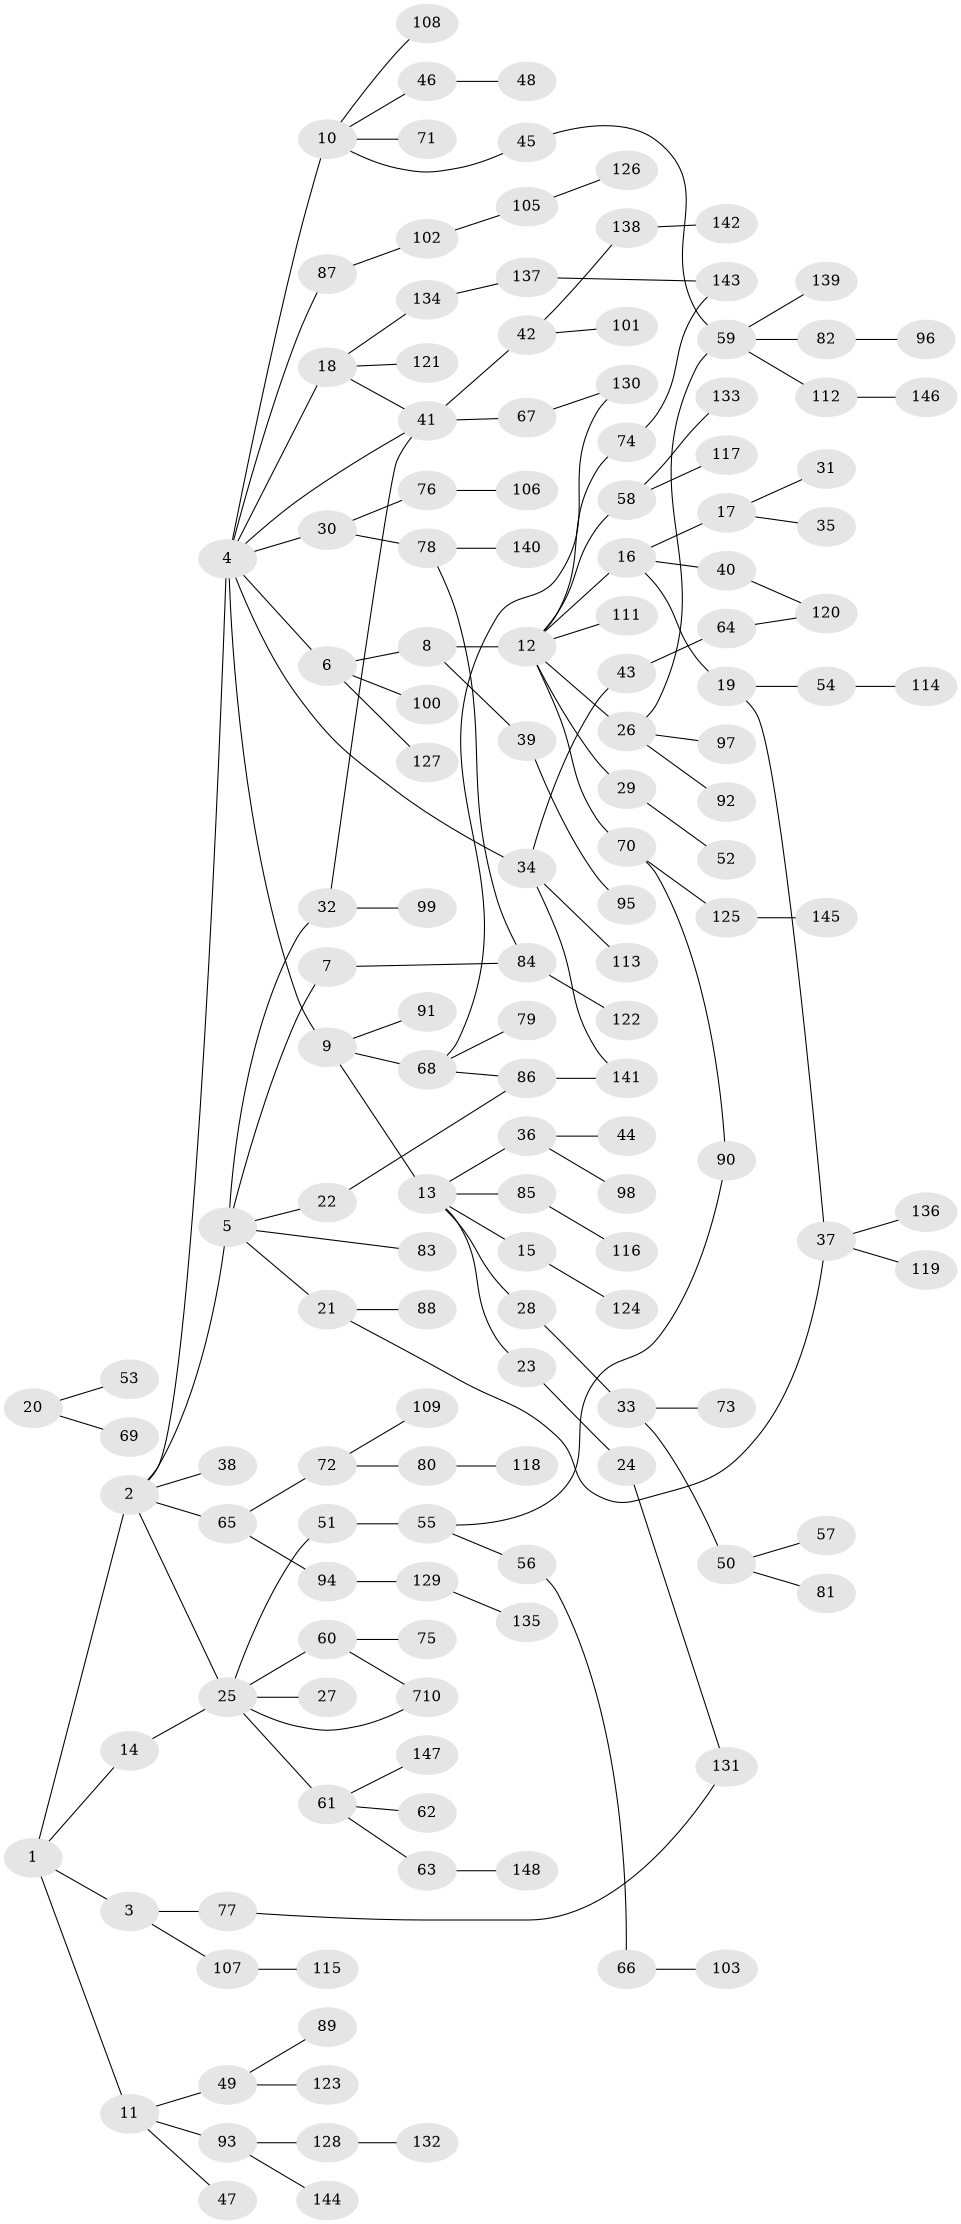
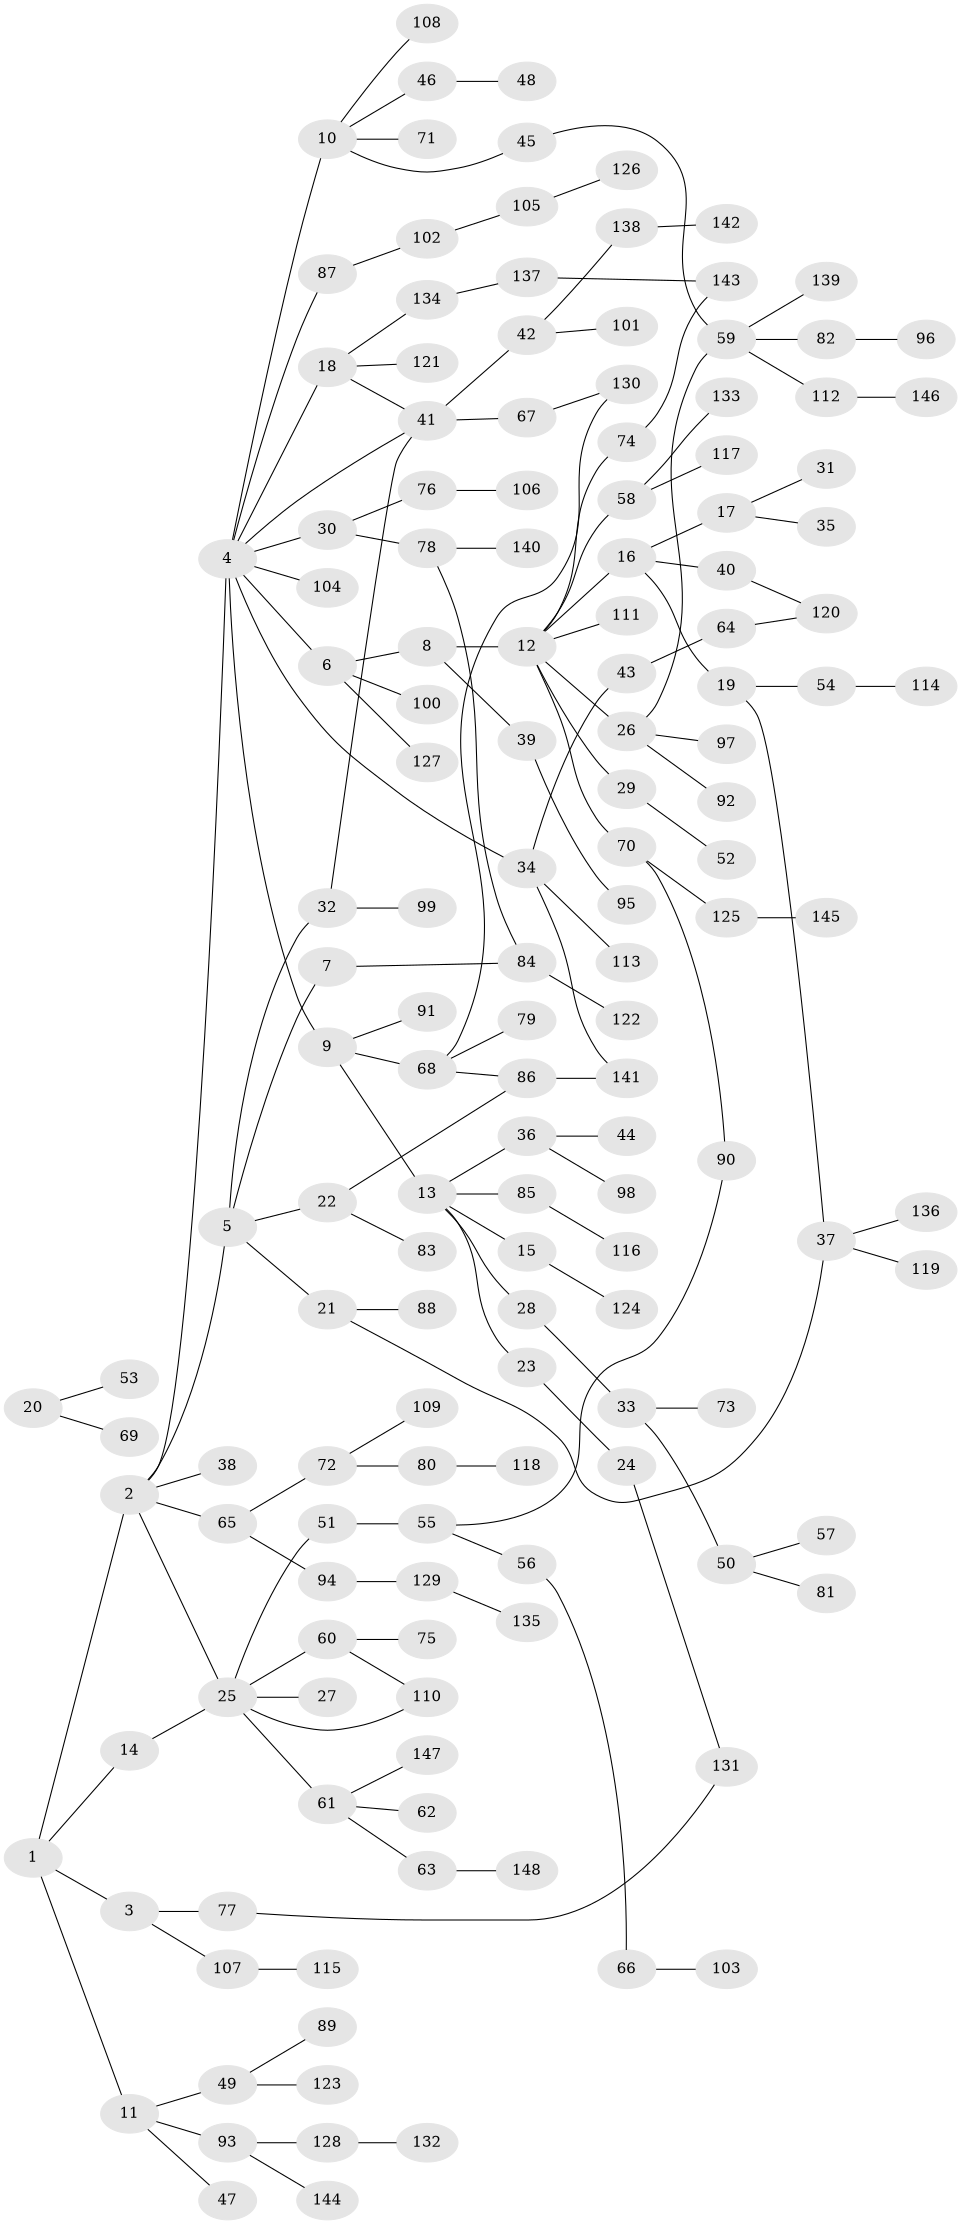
none -> (327, 588)
(327, 1239) -> (377, 1227)
(427, 1697) -> (427, 1697)
